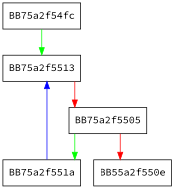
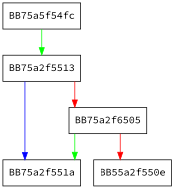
(42, 16) -> (42, 16)
(108, 121) -> (108, 121)
(47, 124) -> (25, 117)
